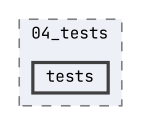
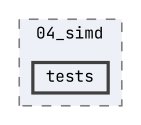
(71, 34) -> (71, 34)
